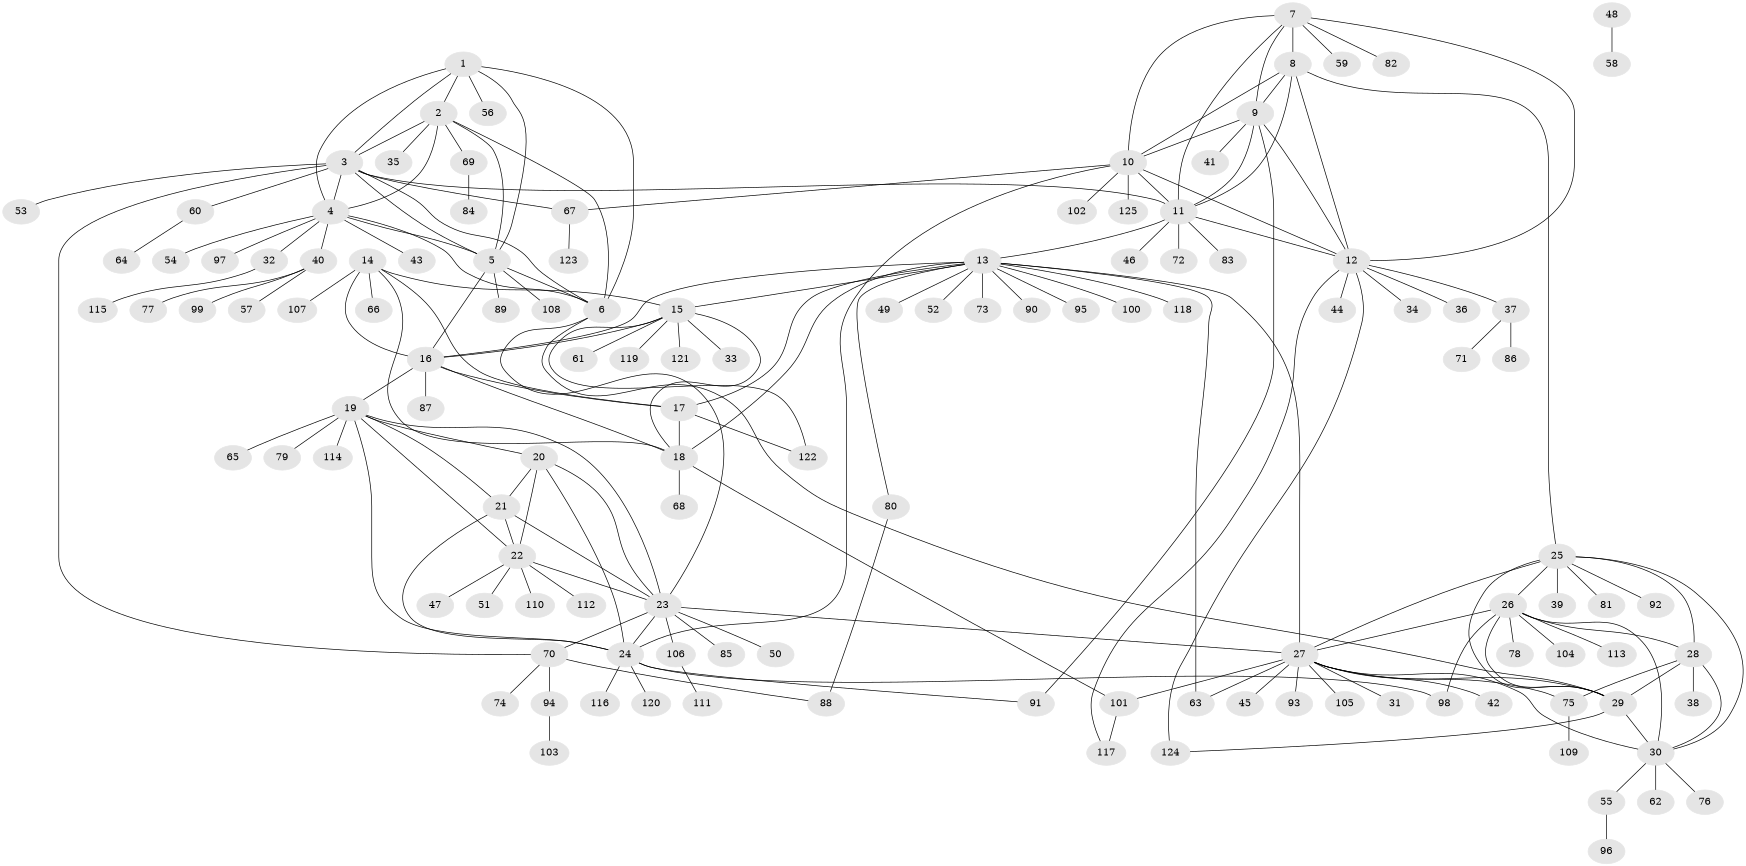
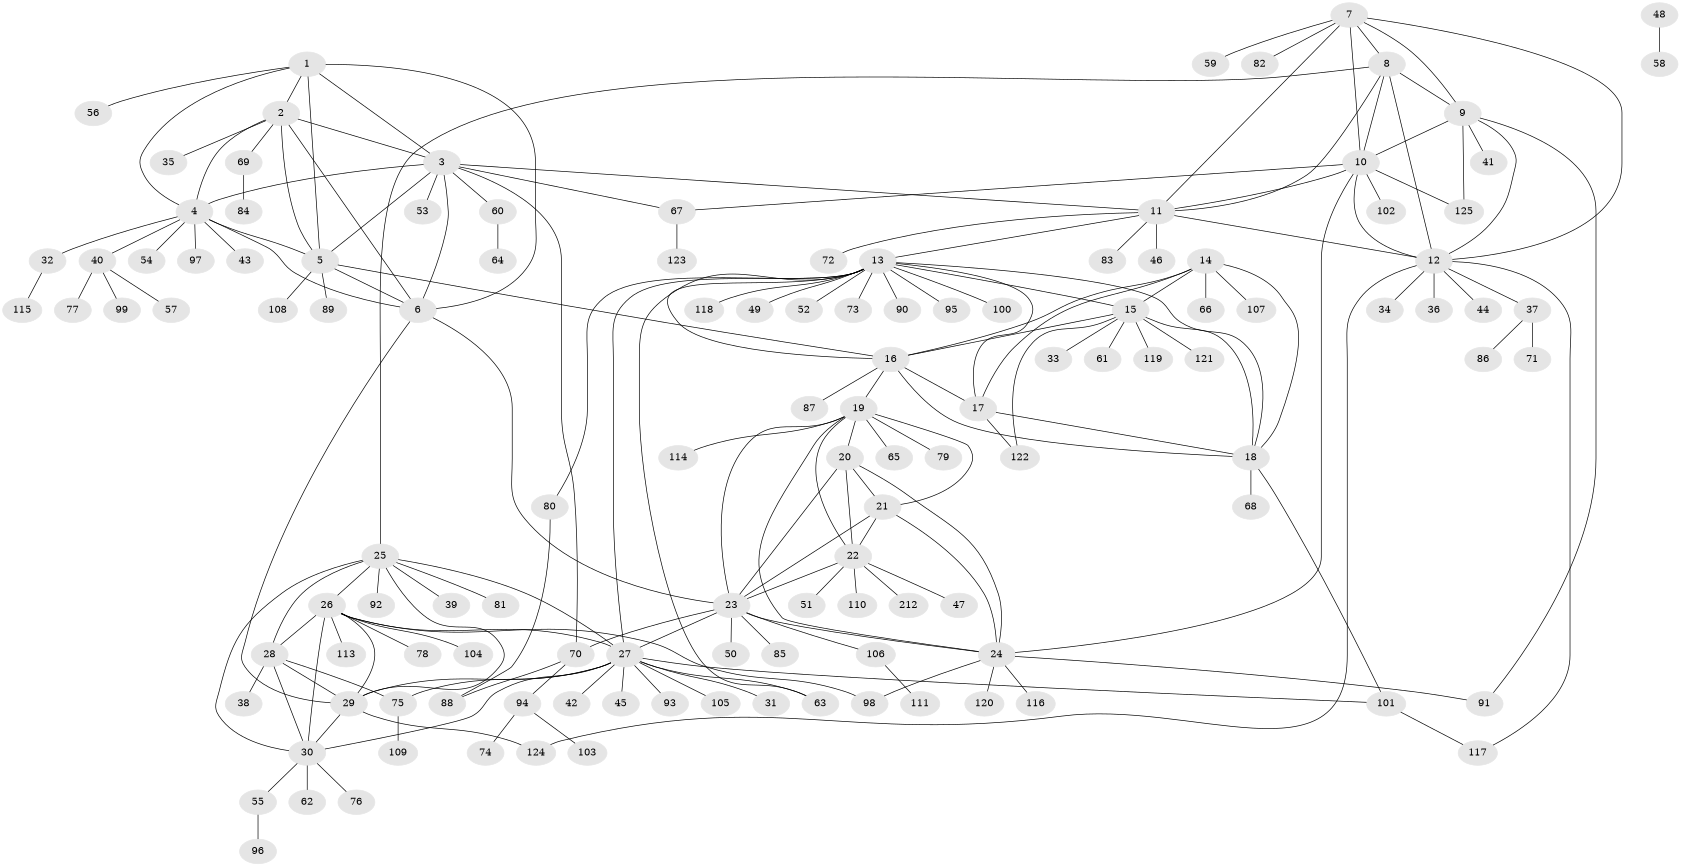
(1235, 174) -> (1463, 163)
(586, 605) -> (909, 605)
(525, 679) -> (504, 728)
